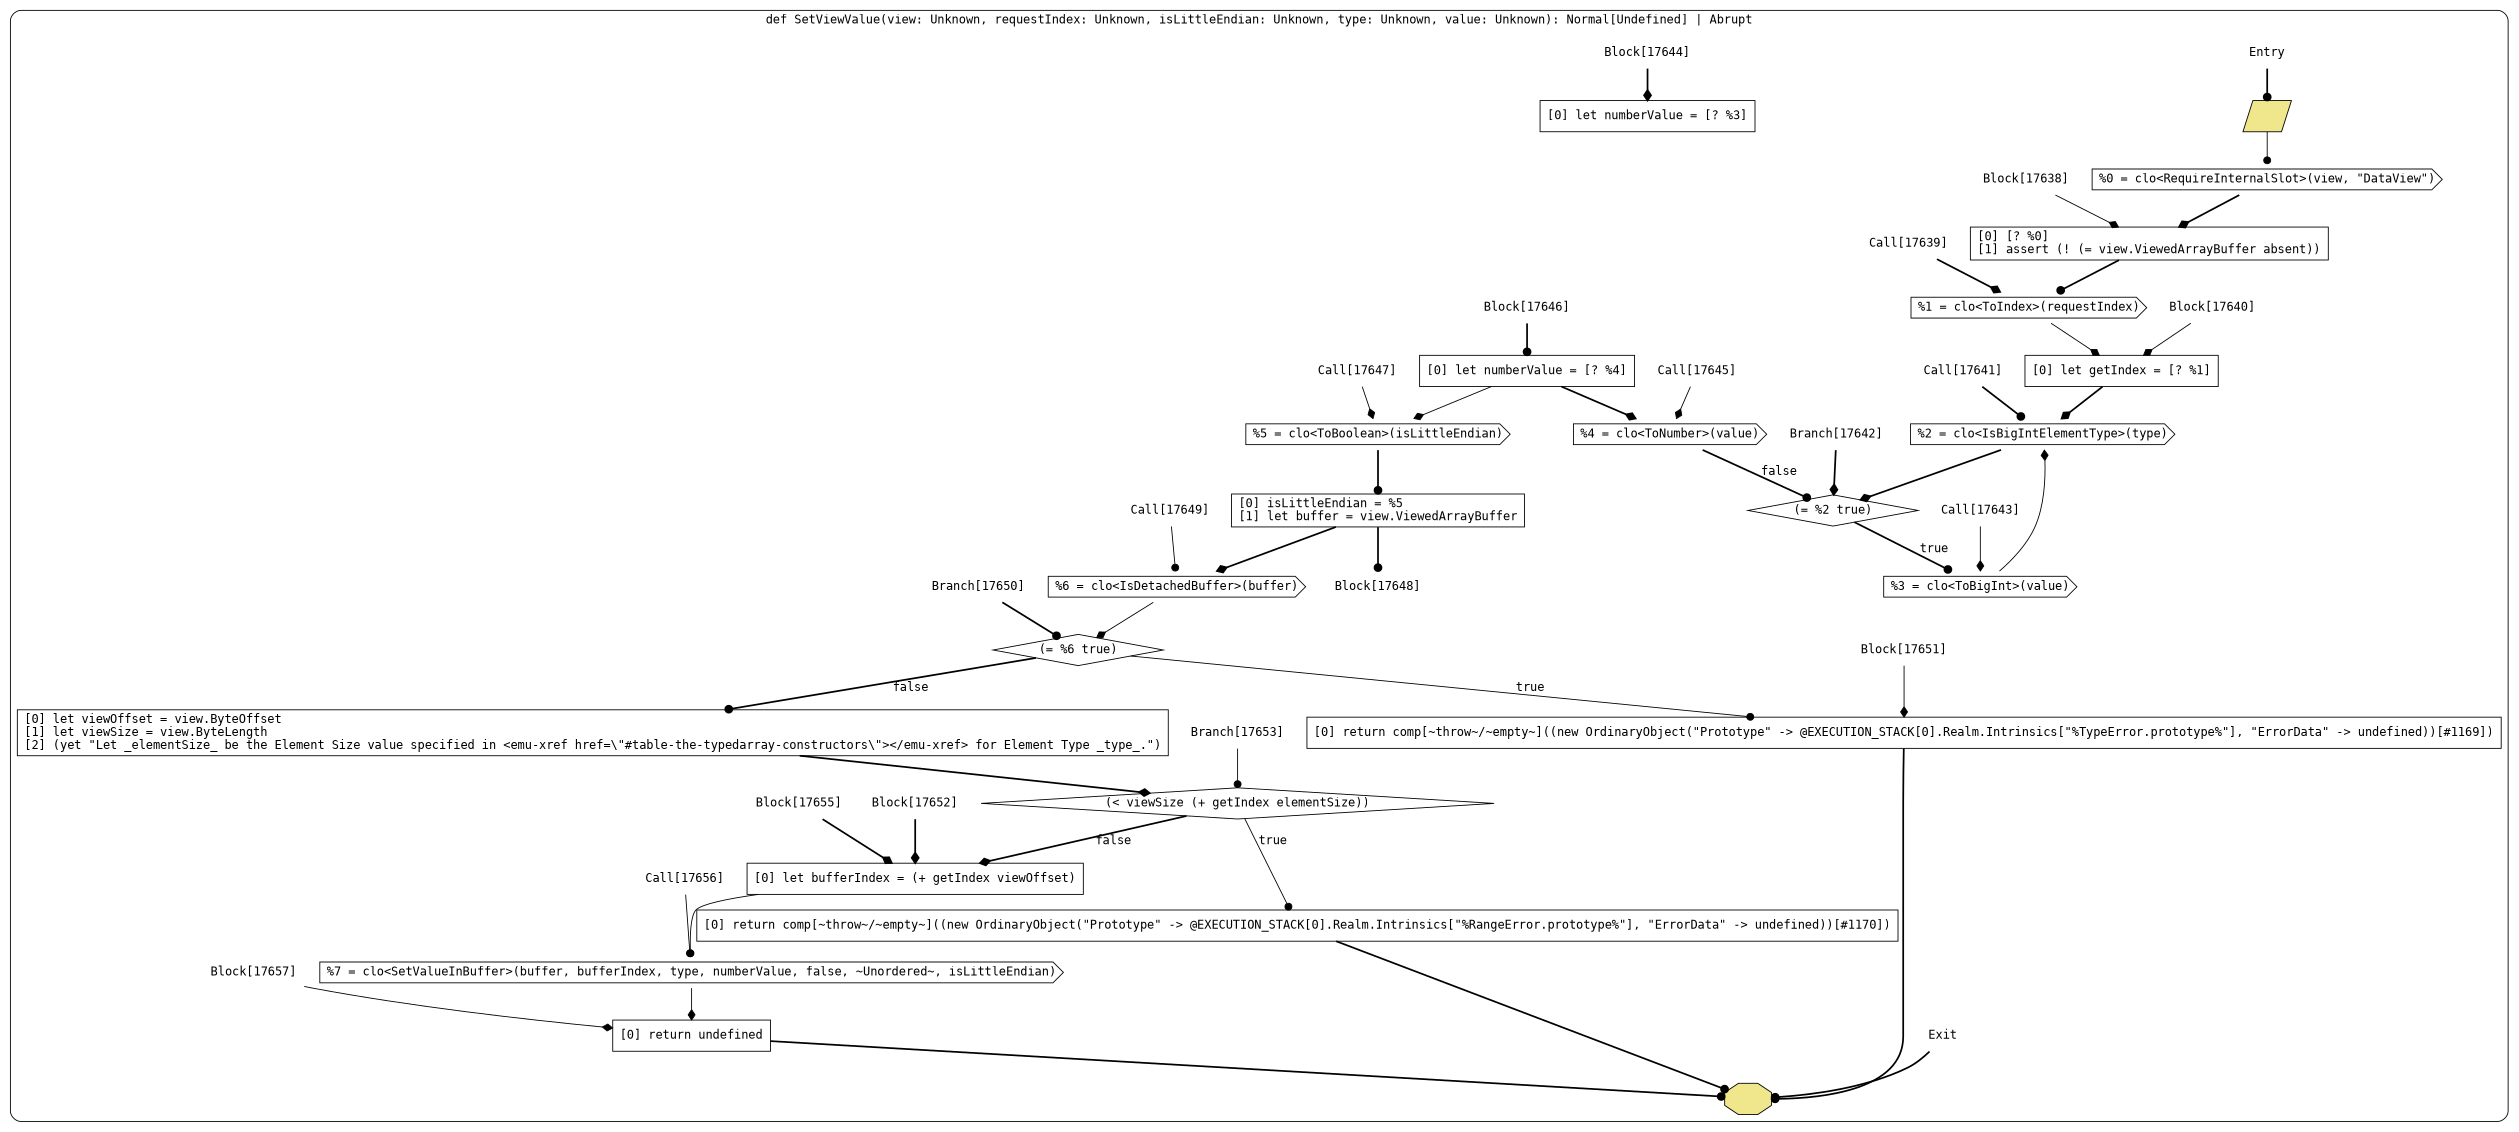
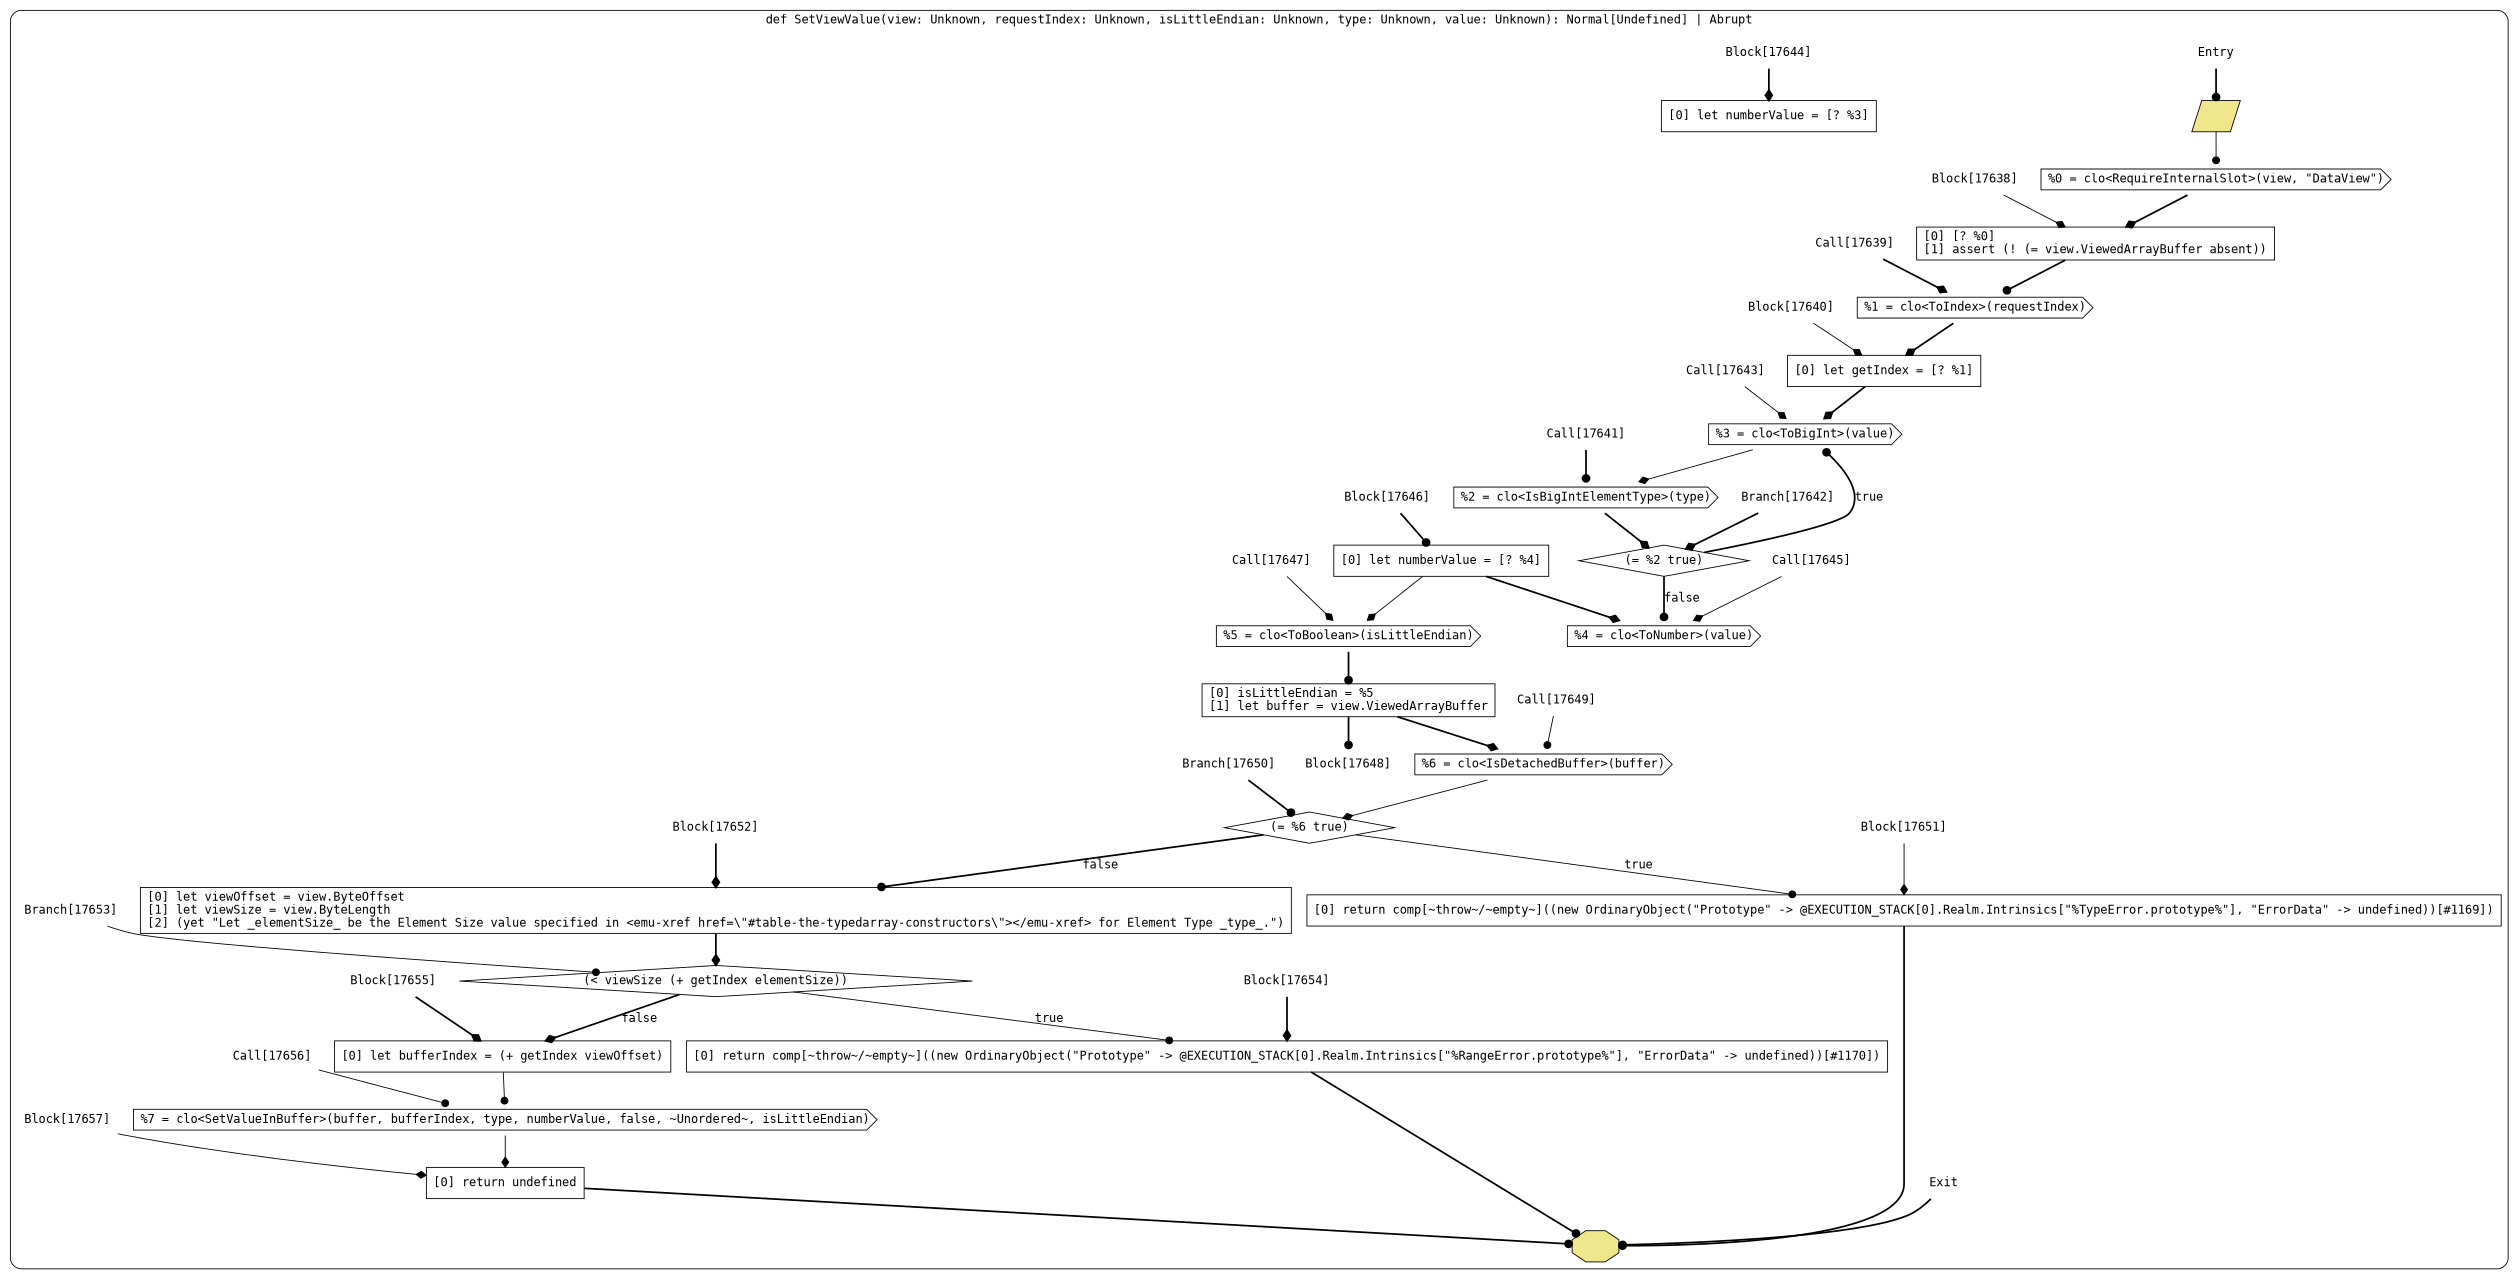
(2071, 336) -> (1934, 336)
(2086, 399) -> (1849, 399)
(1753, 473) -> (1664, 595)
(915, 836) -> (716, 860)
none -> (1287, 981)
